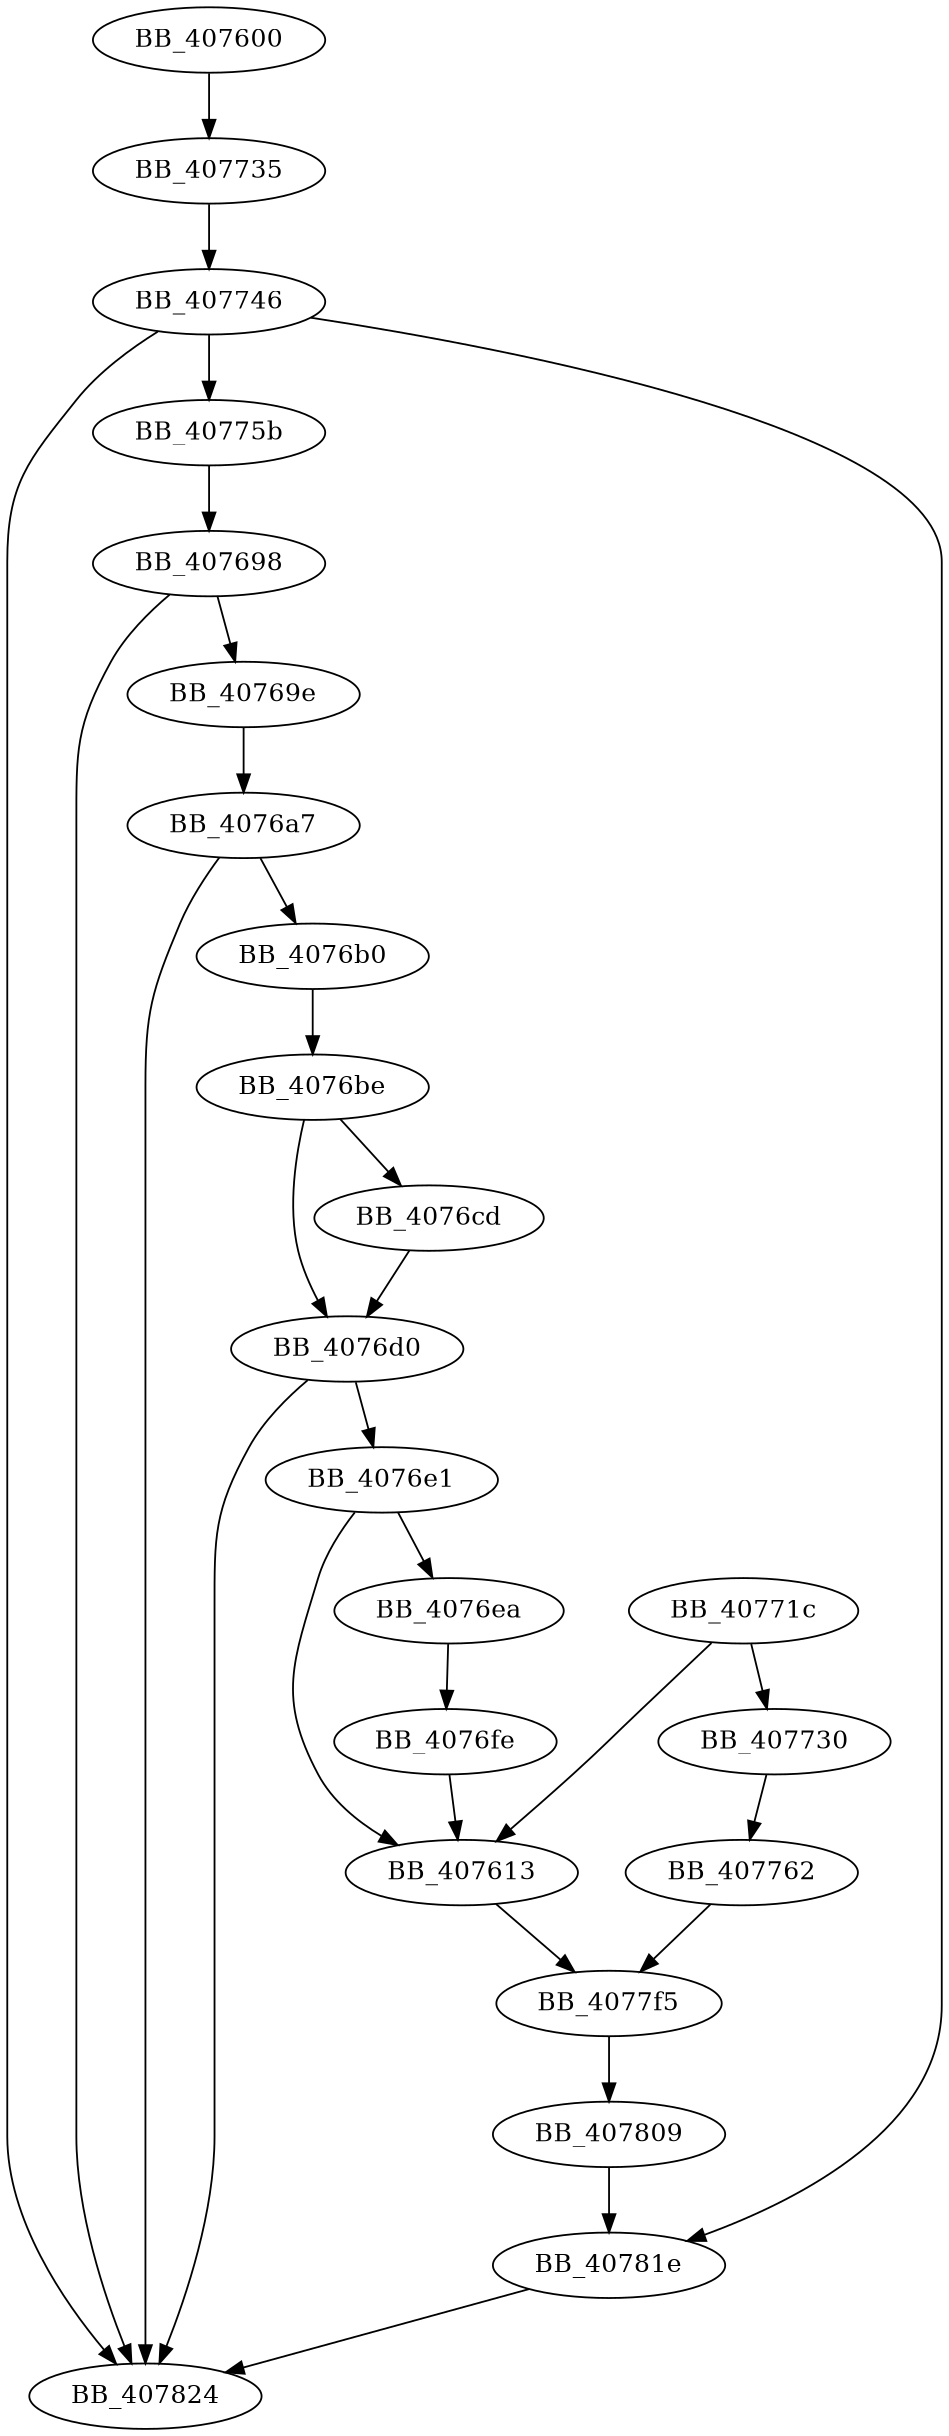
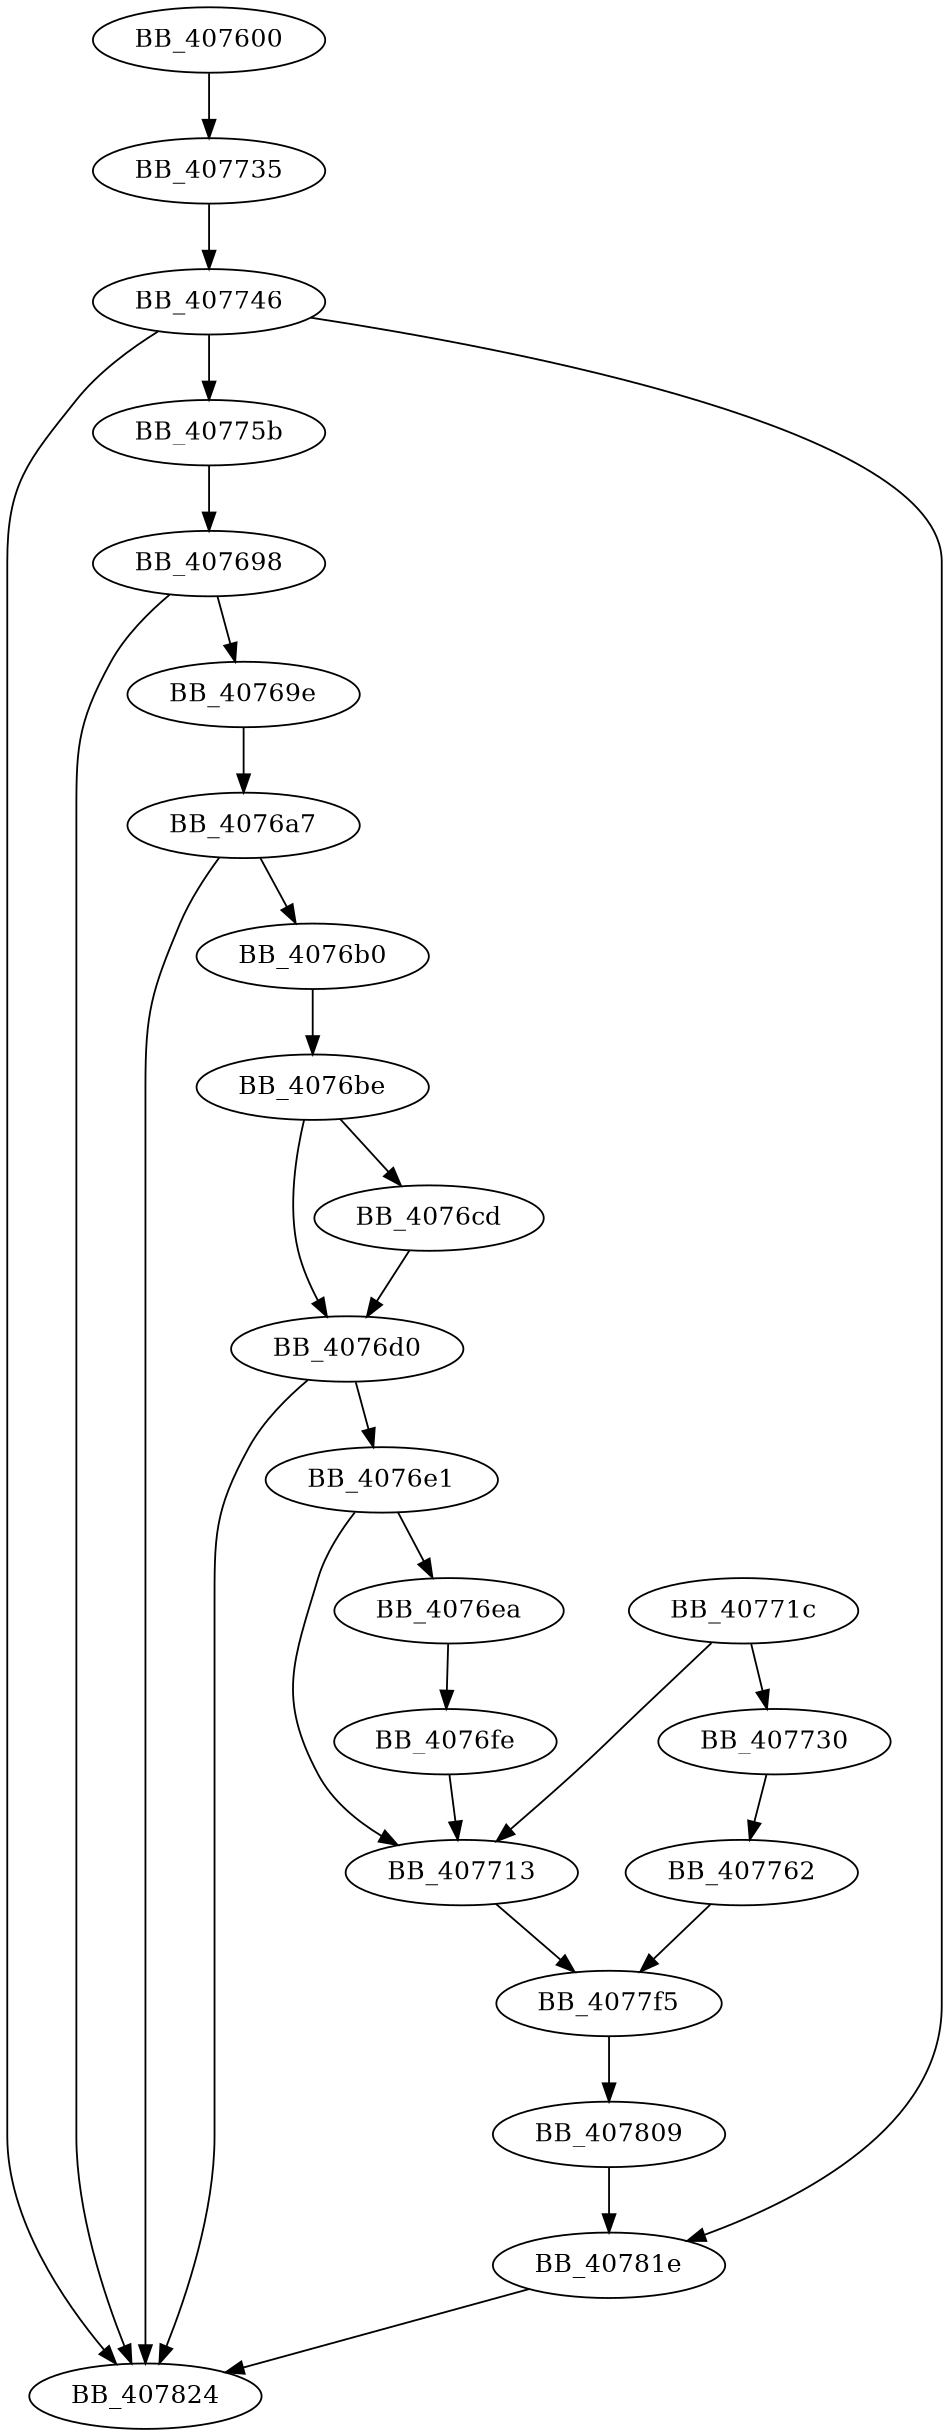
(462, 1873) -> (462, 1873)
